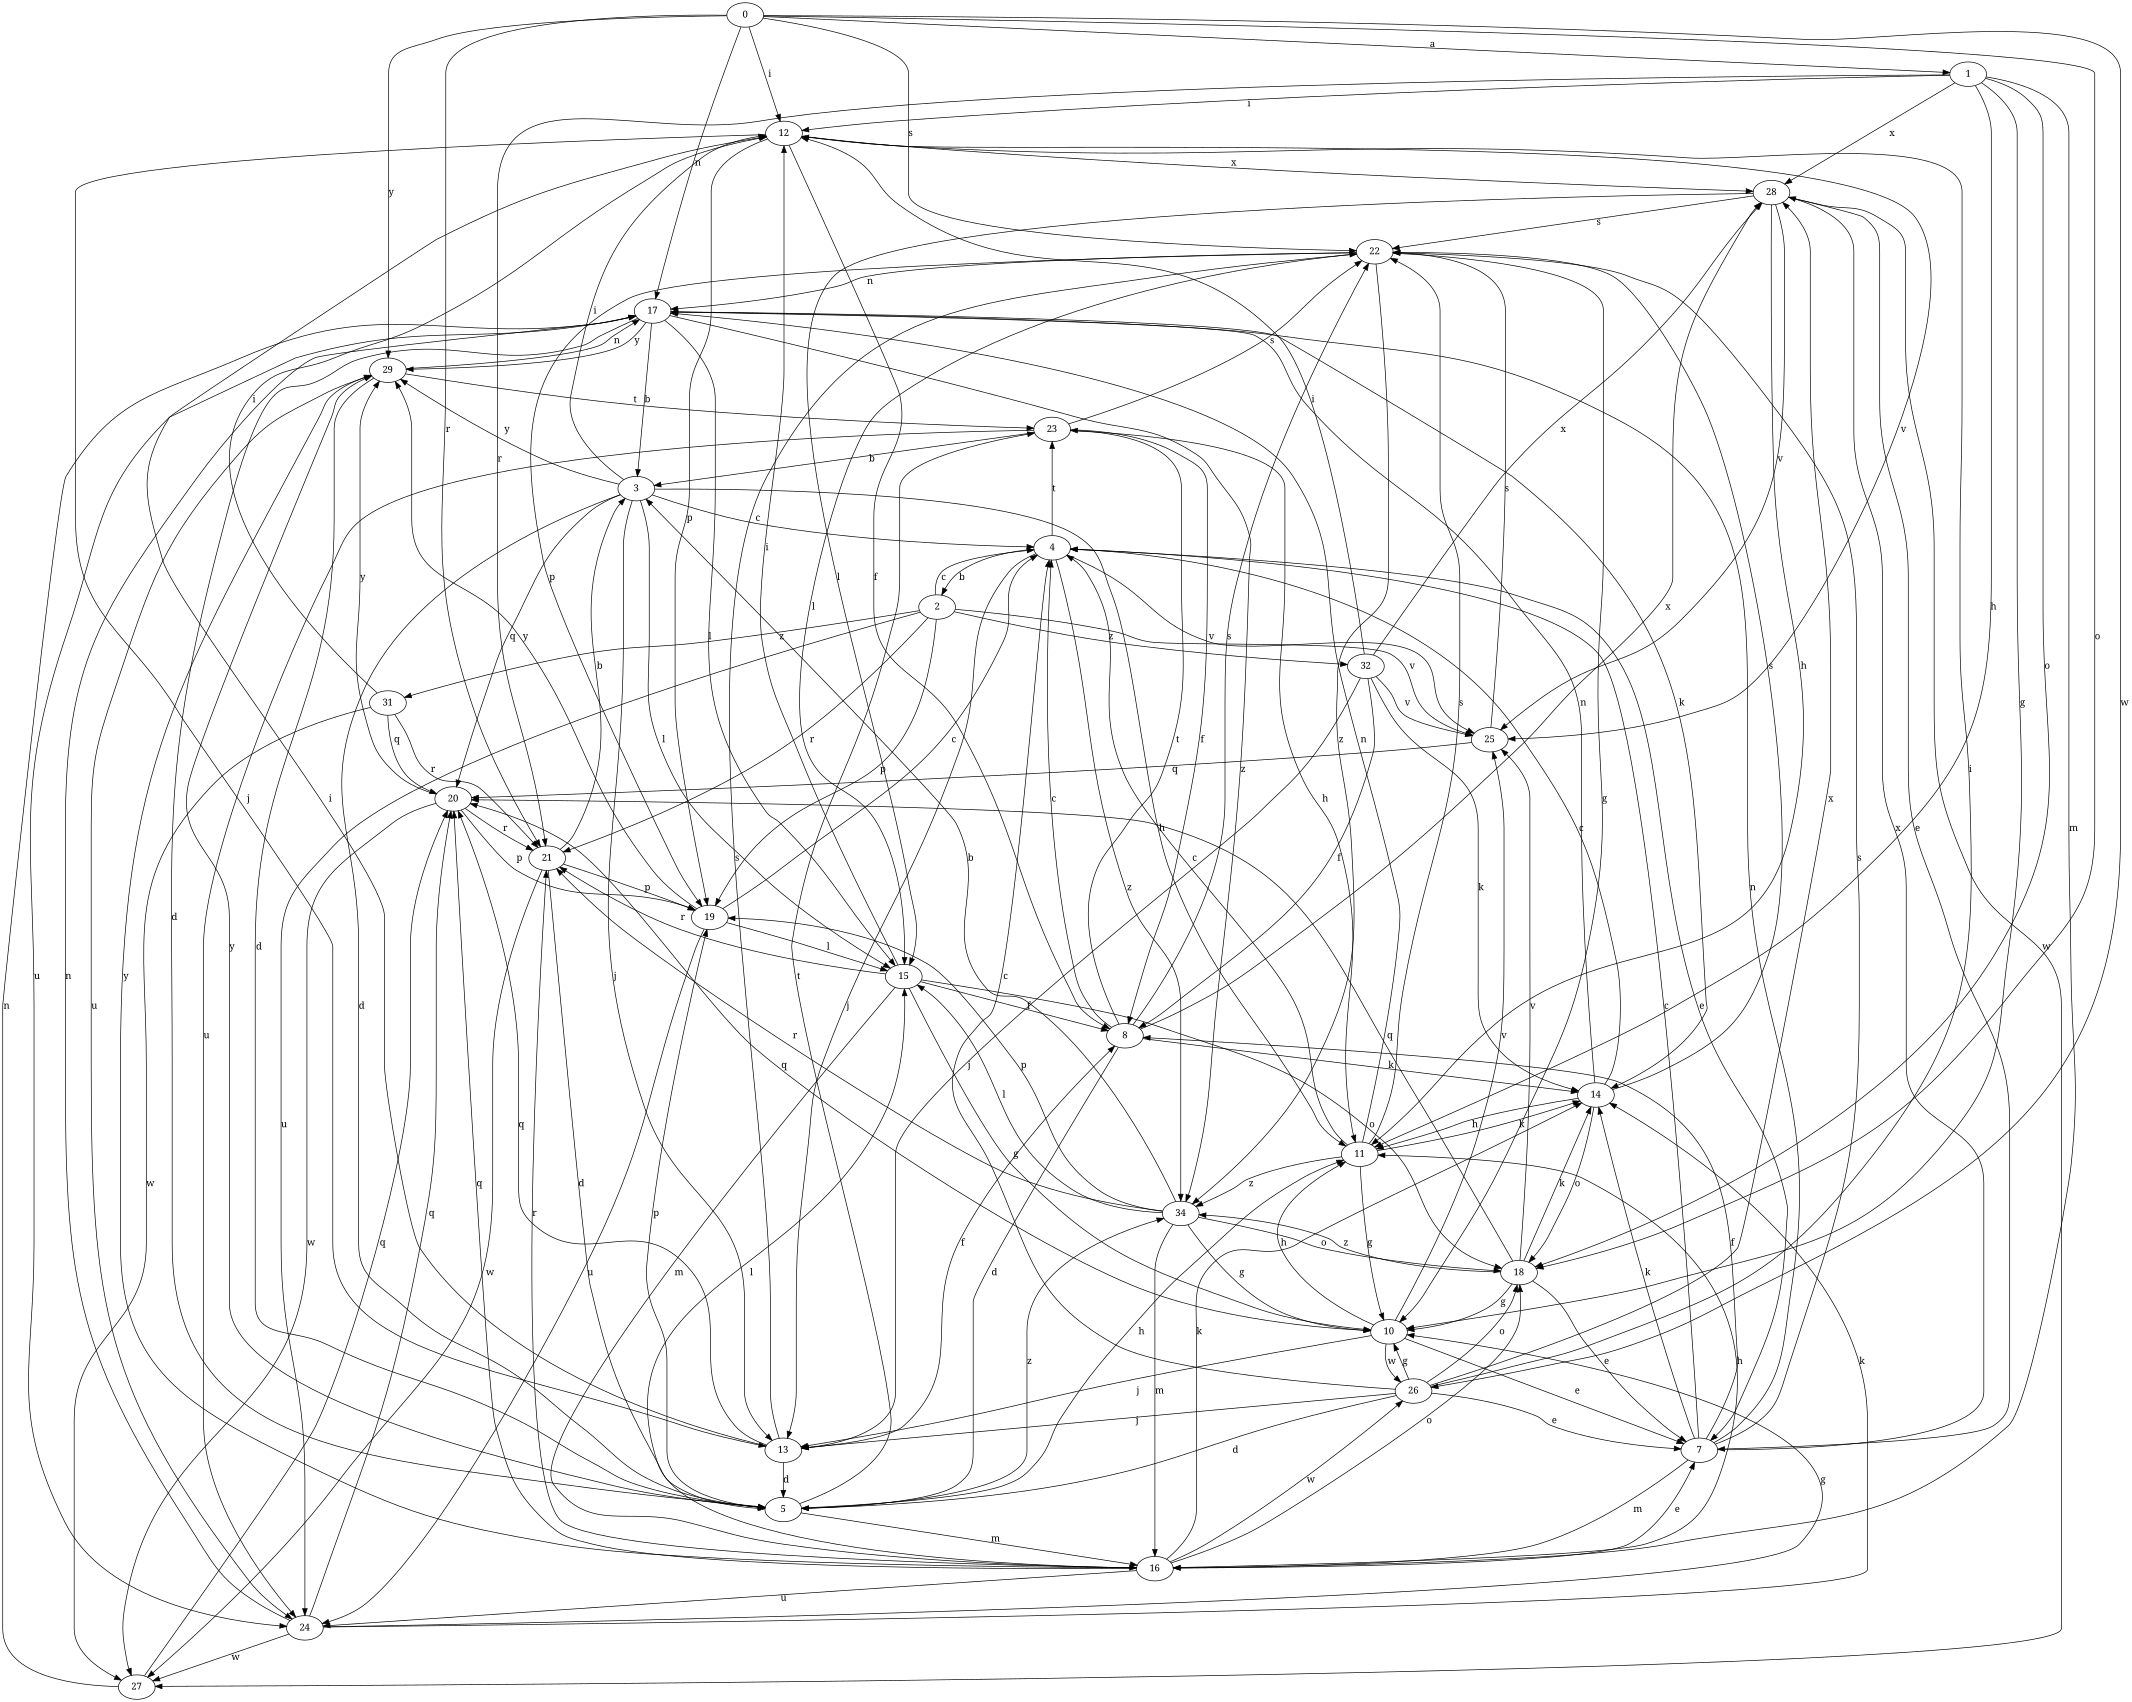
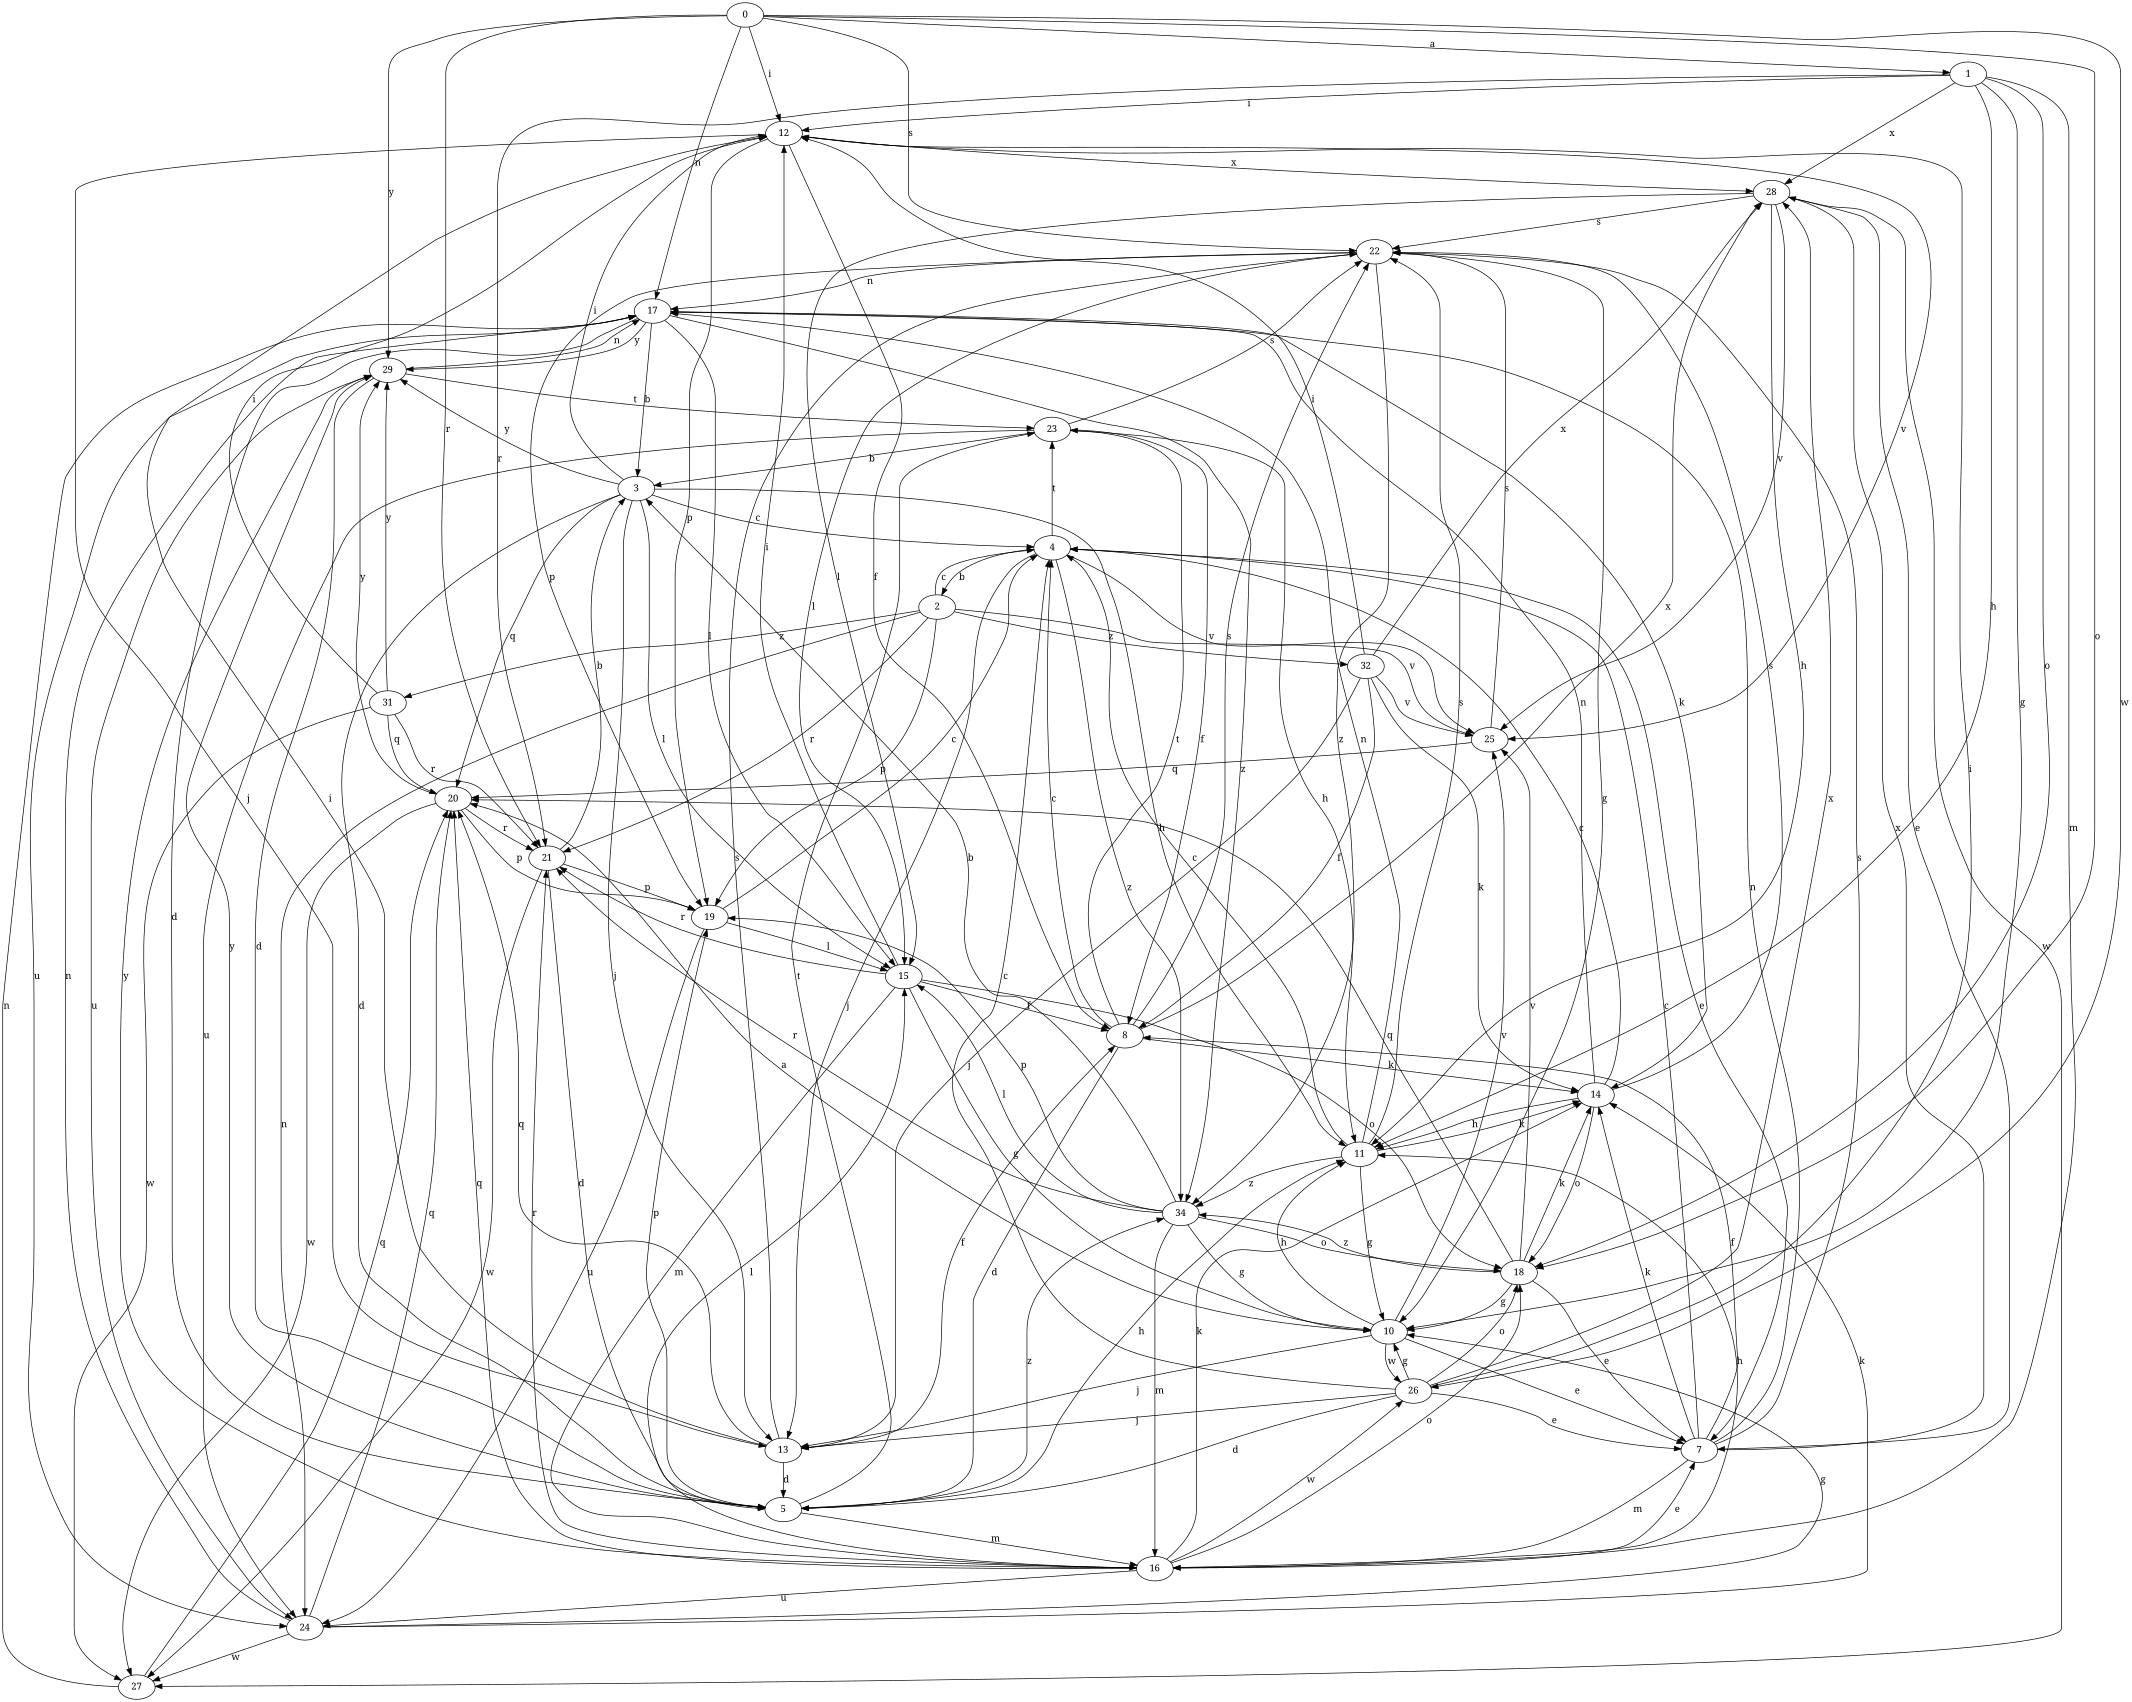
(527, 648) -> (386, 540)
(784, 1065) -> (784, 1065)
(284, 1125) -> (284, 1125)
